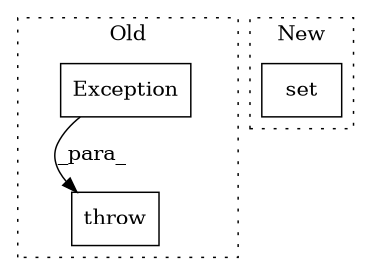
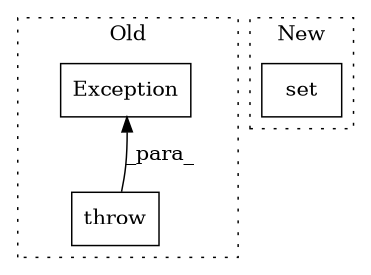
(57, 146) -> (126, 162)
